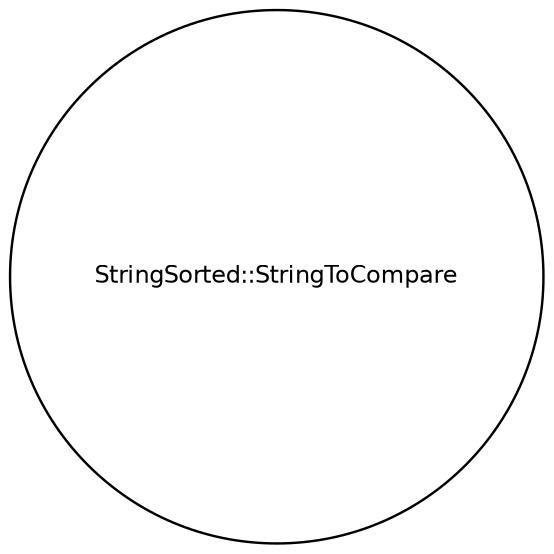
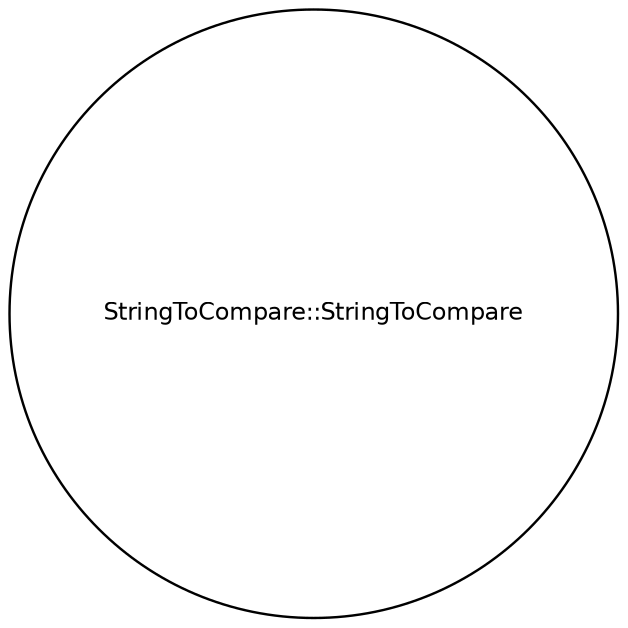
(277, 277) -> (314, 314)
